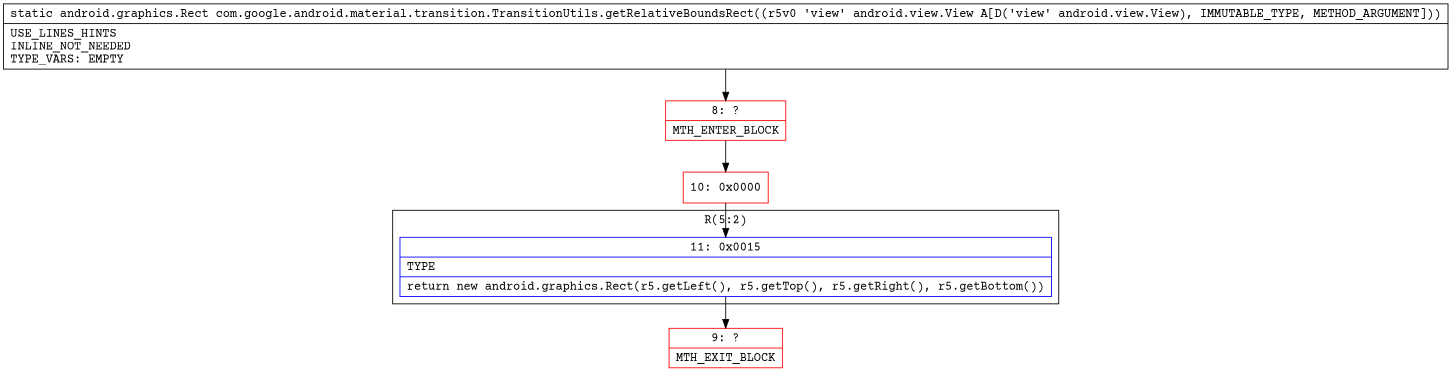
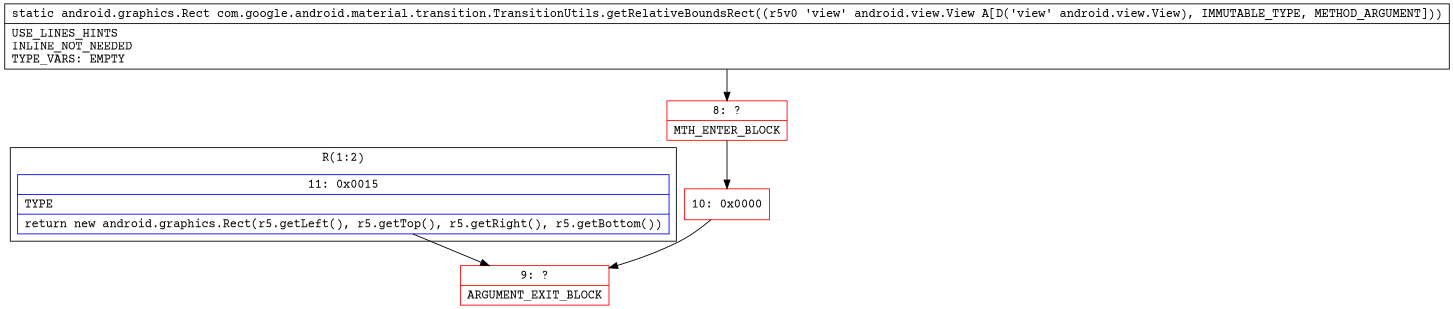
(726, 216) -> (667, 247)
(726, 220) -> (343, 158)
(726, 357) -> (535, 295)
